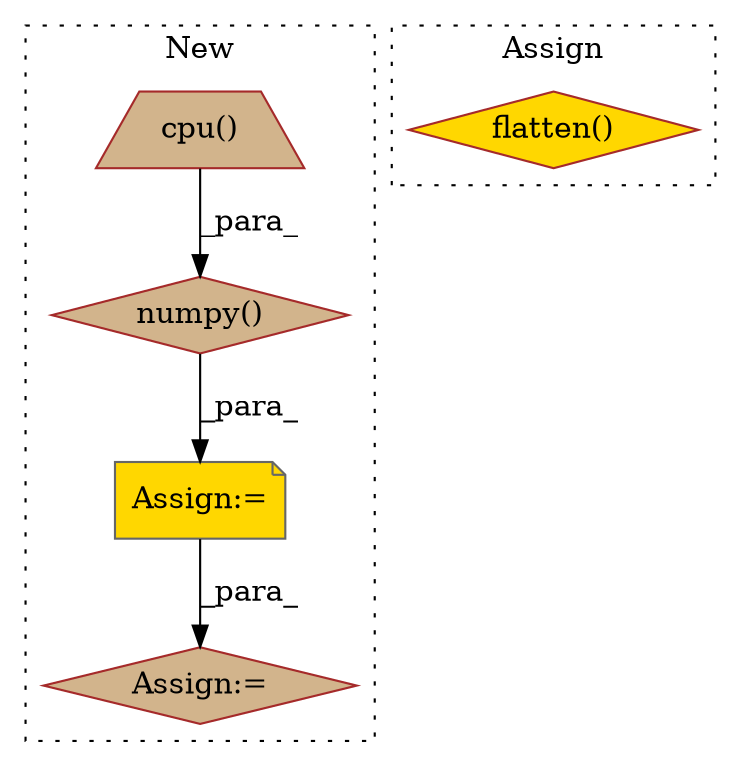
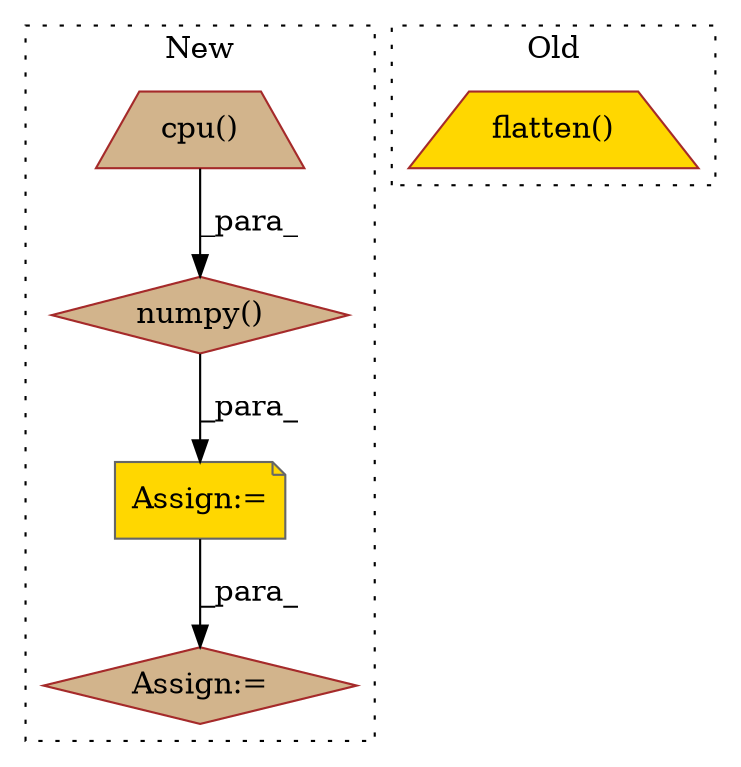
(554, 50) -> (554, 50)
(554, 130) -> (554, 130)
